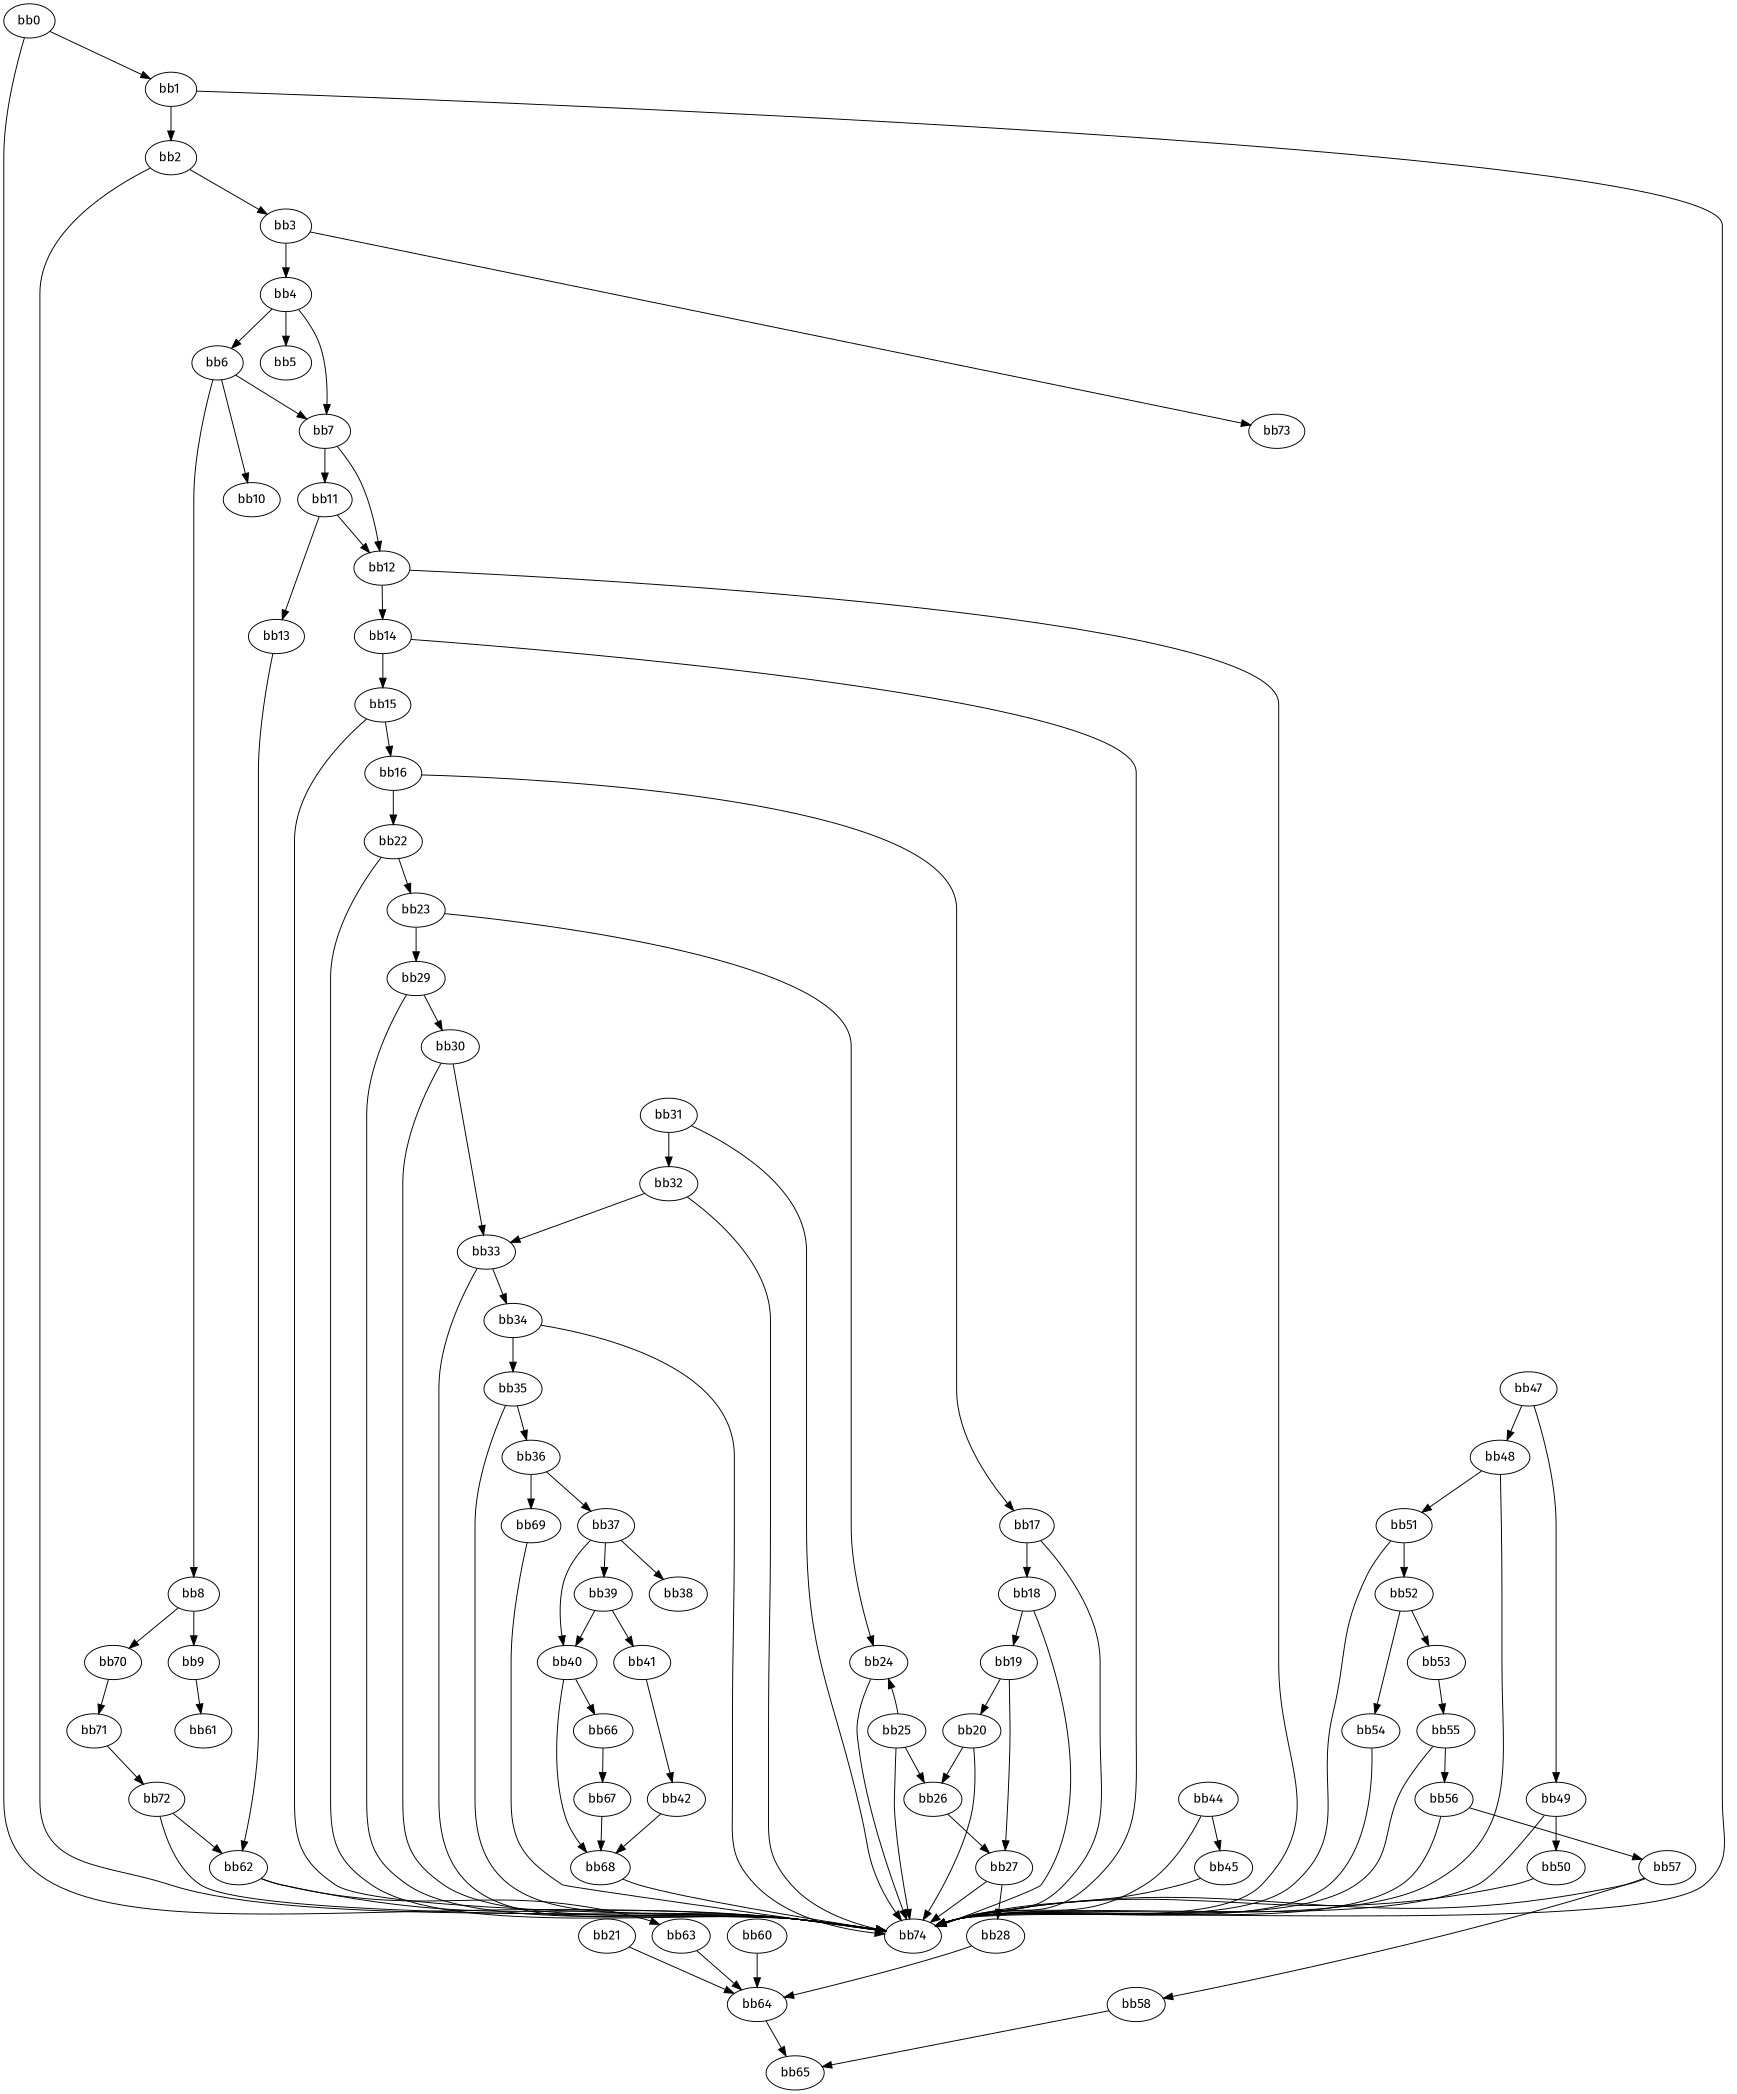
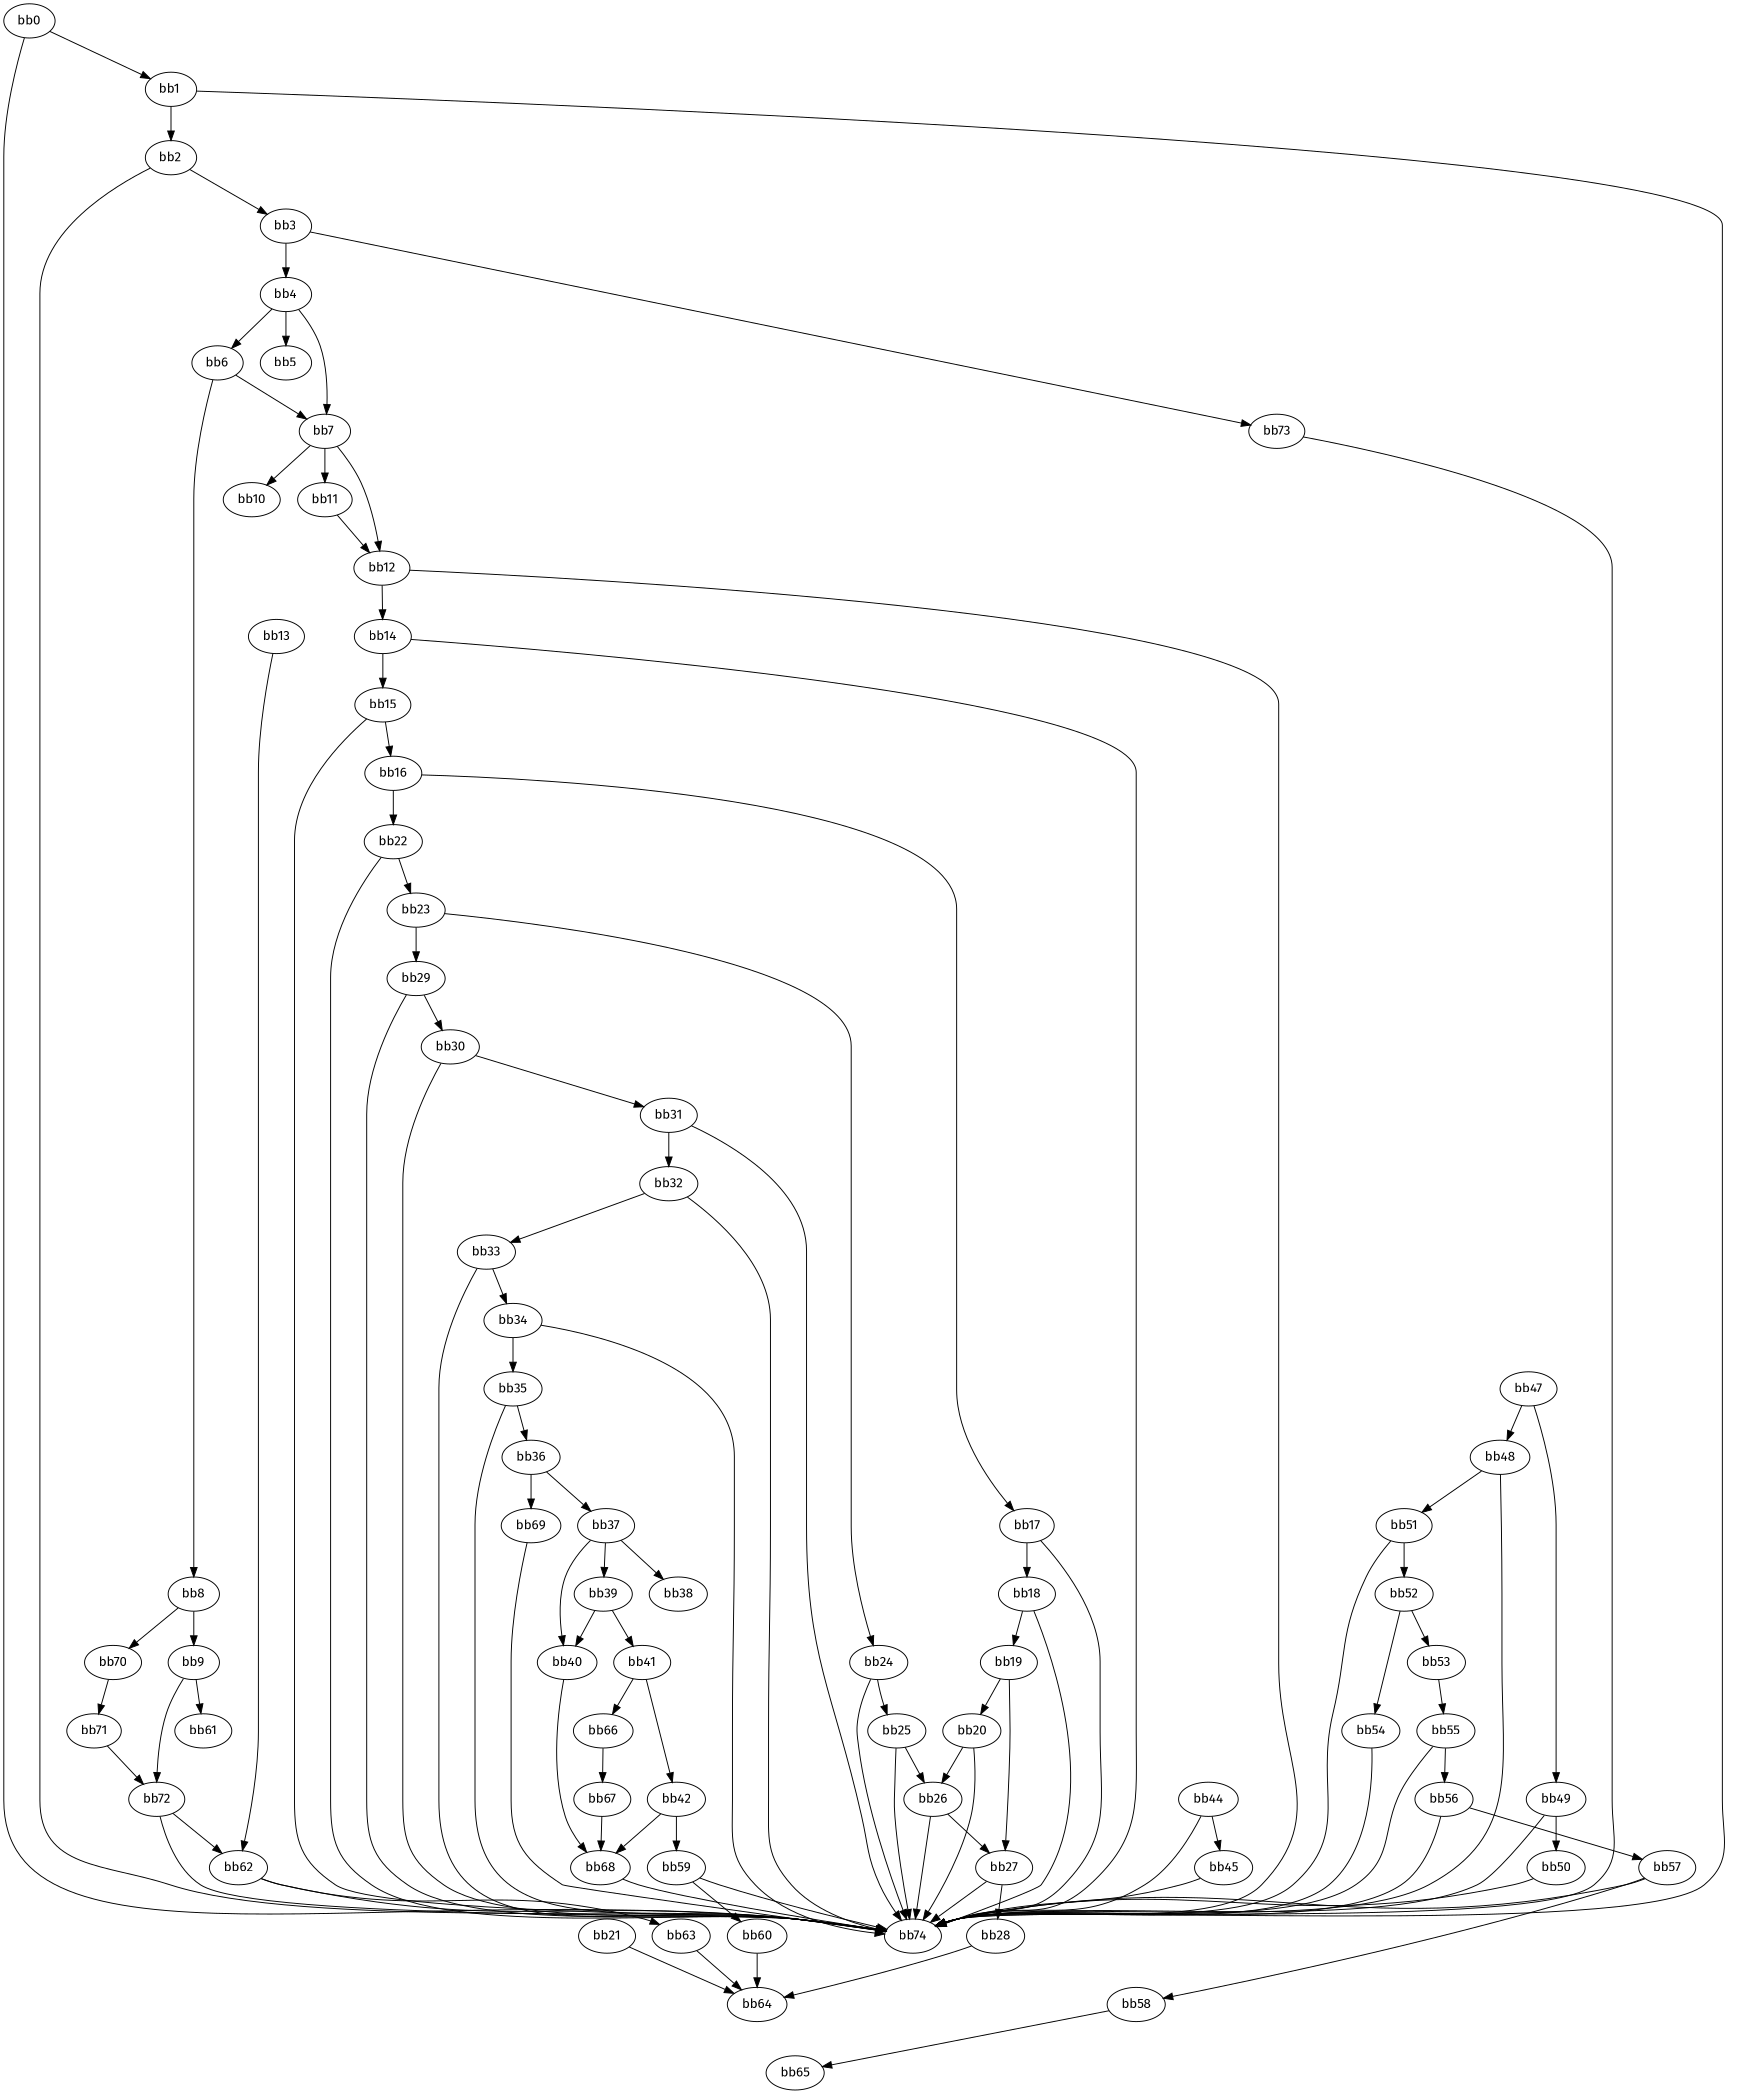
(233, 427) -> (292, 462)
(302, 564) -> none
(468, 1145) -> (555, 1080)
none -> (1612, 1382)
(583, 1693) -> (625, 1692)
(895, 1701) -> (880, 1693)
none -> (164, 1724)
none -> (924, 1863)
none -> (676, 1868)
(774, 2034) -> none
